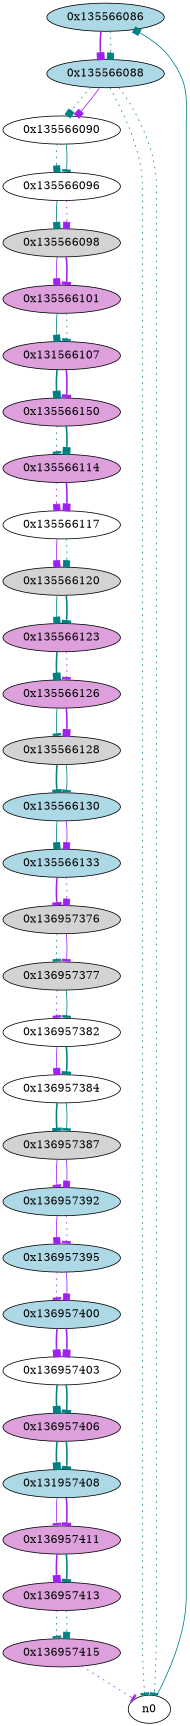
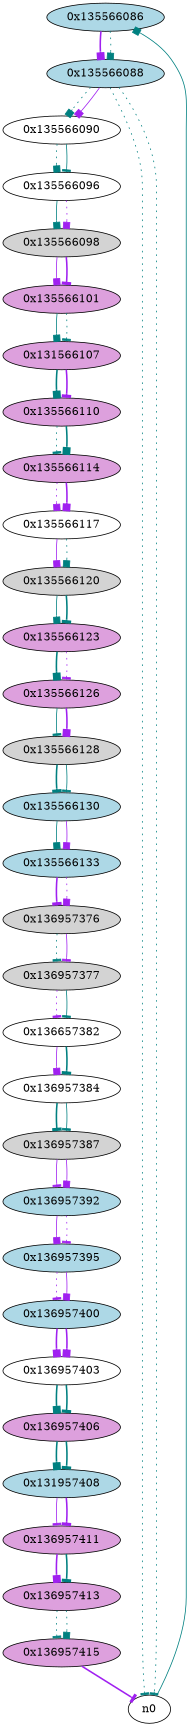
(62, 412) -> (62, 412)
(62, 1032) -> (62, 1032)
(106, 1682) -> (106, 1682)
